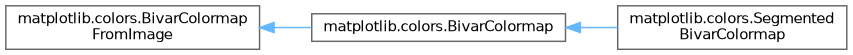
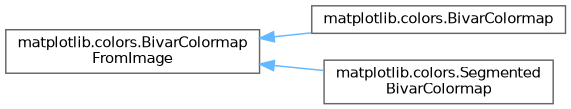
(599, 28) -> (299, 68)
